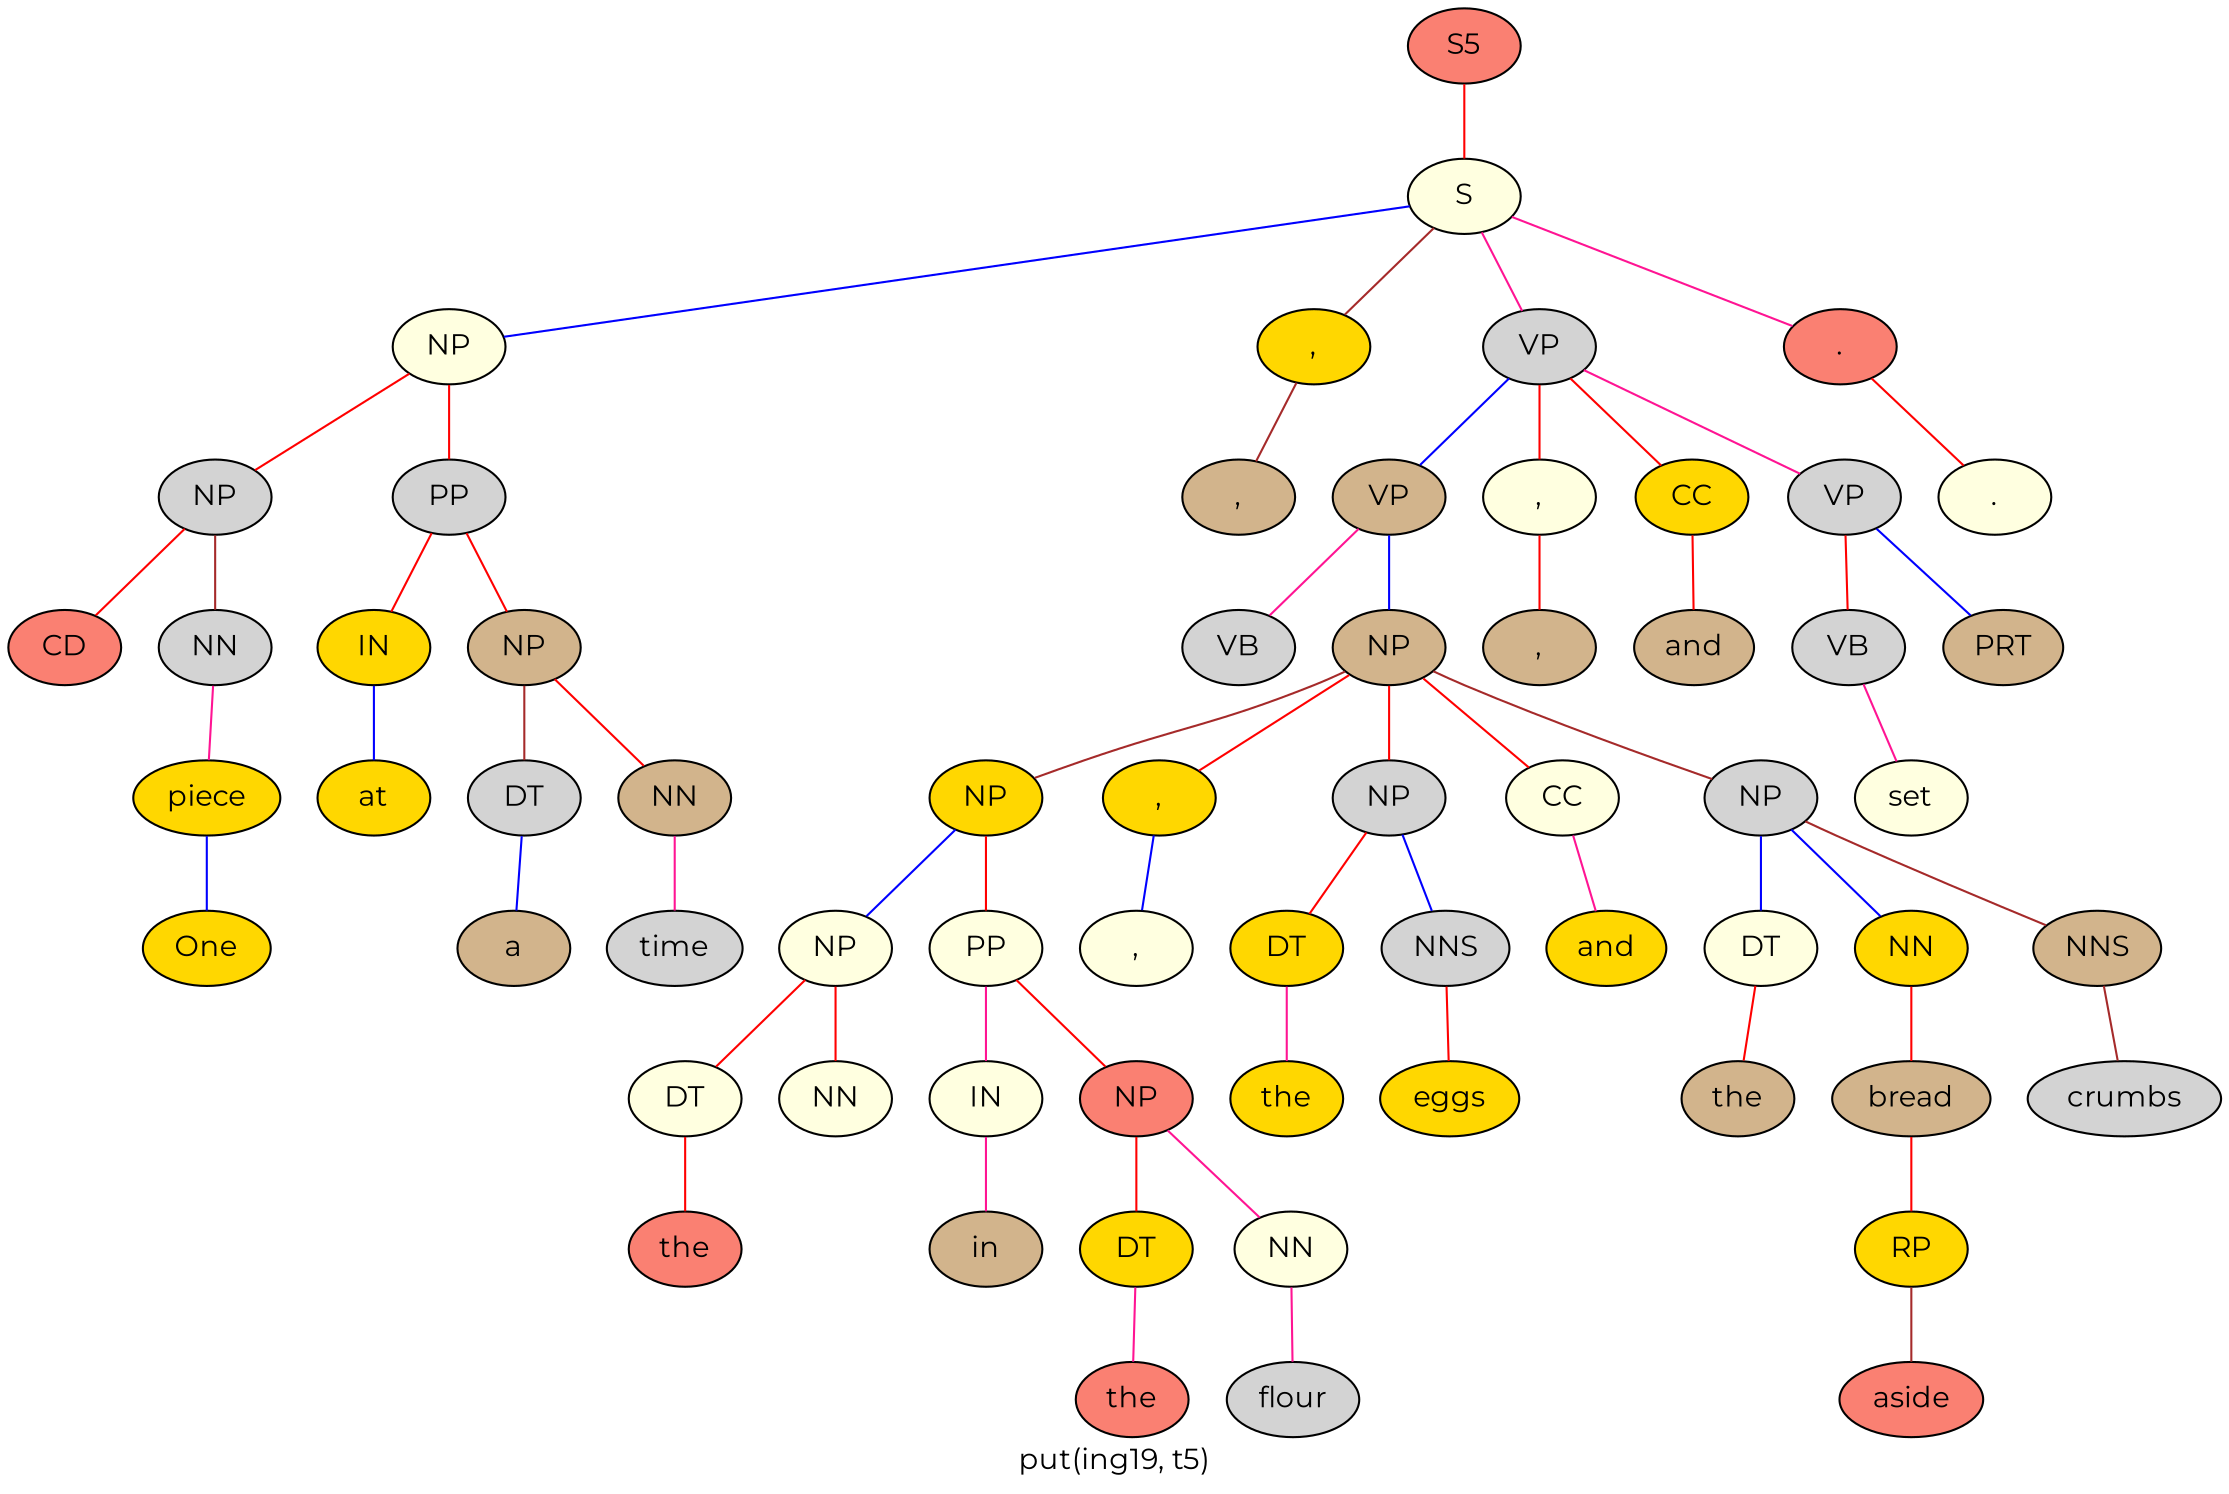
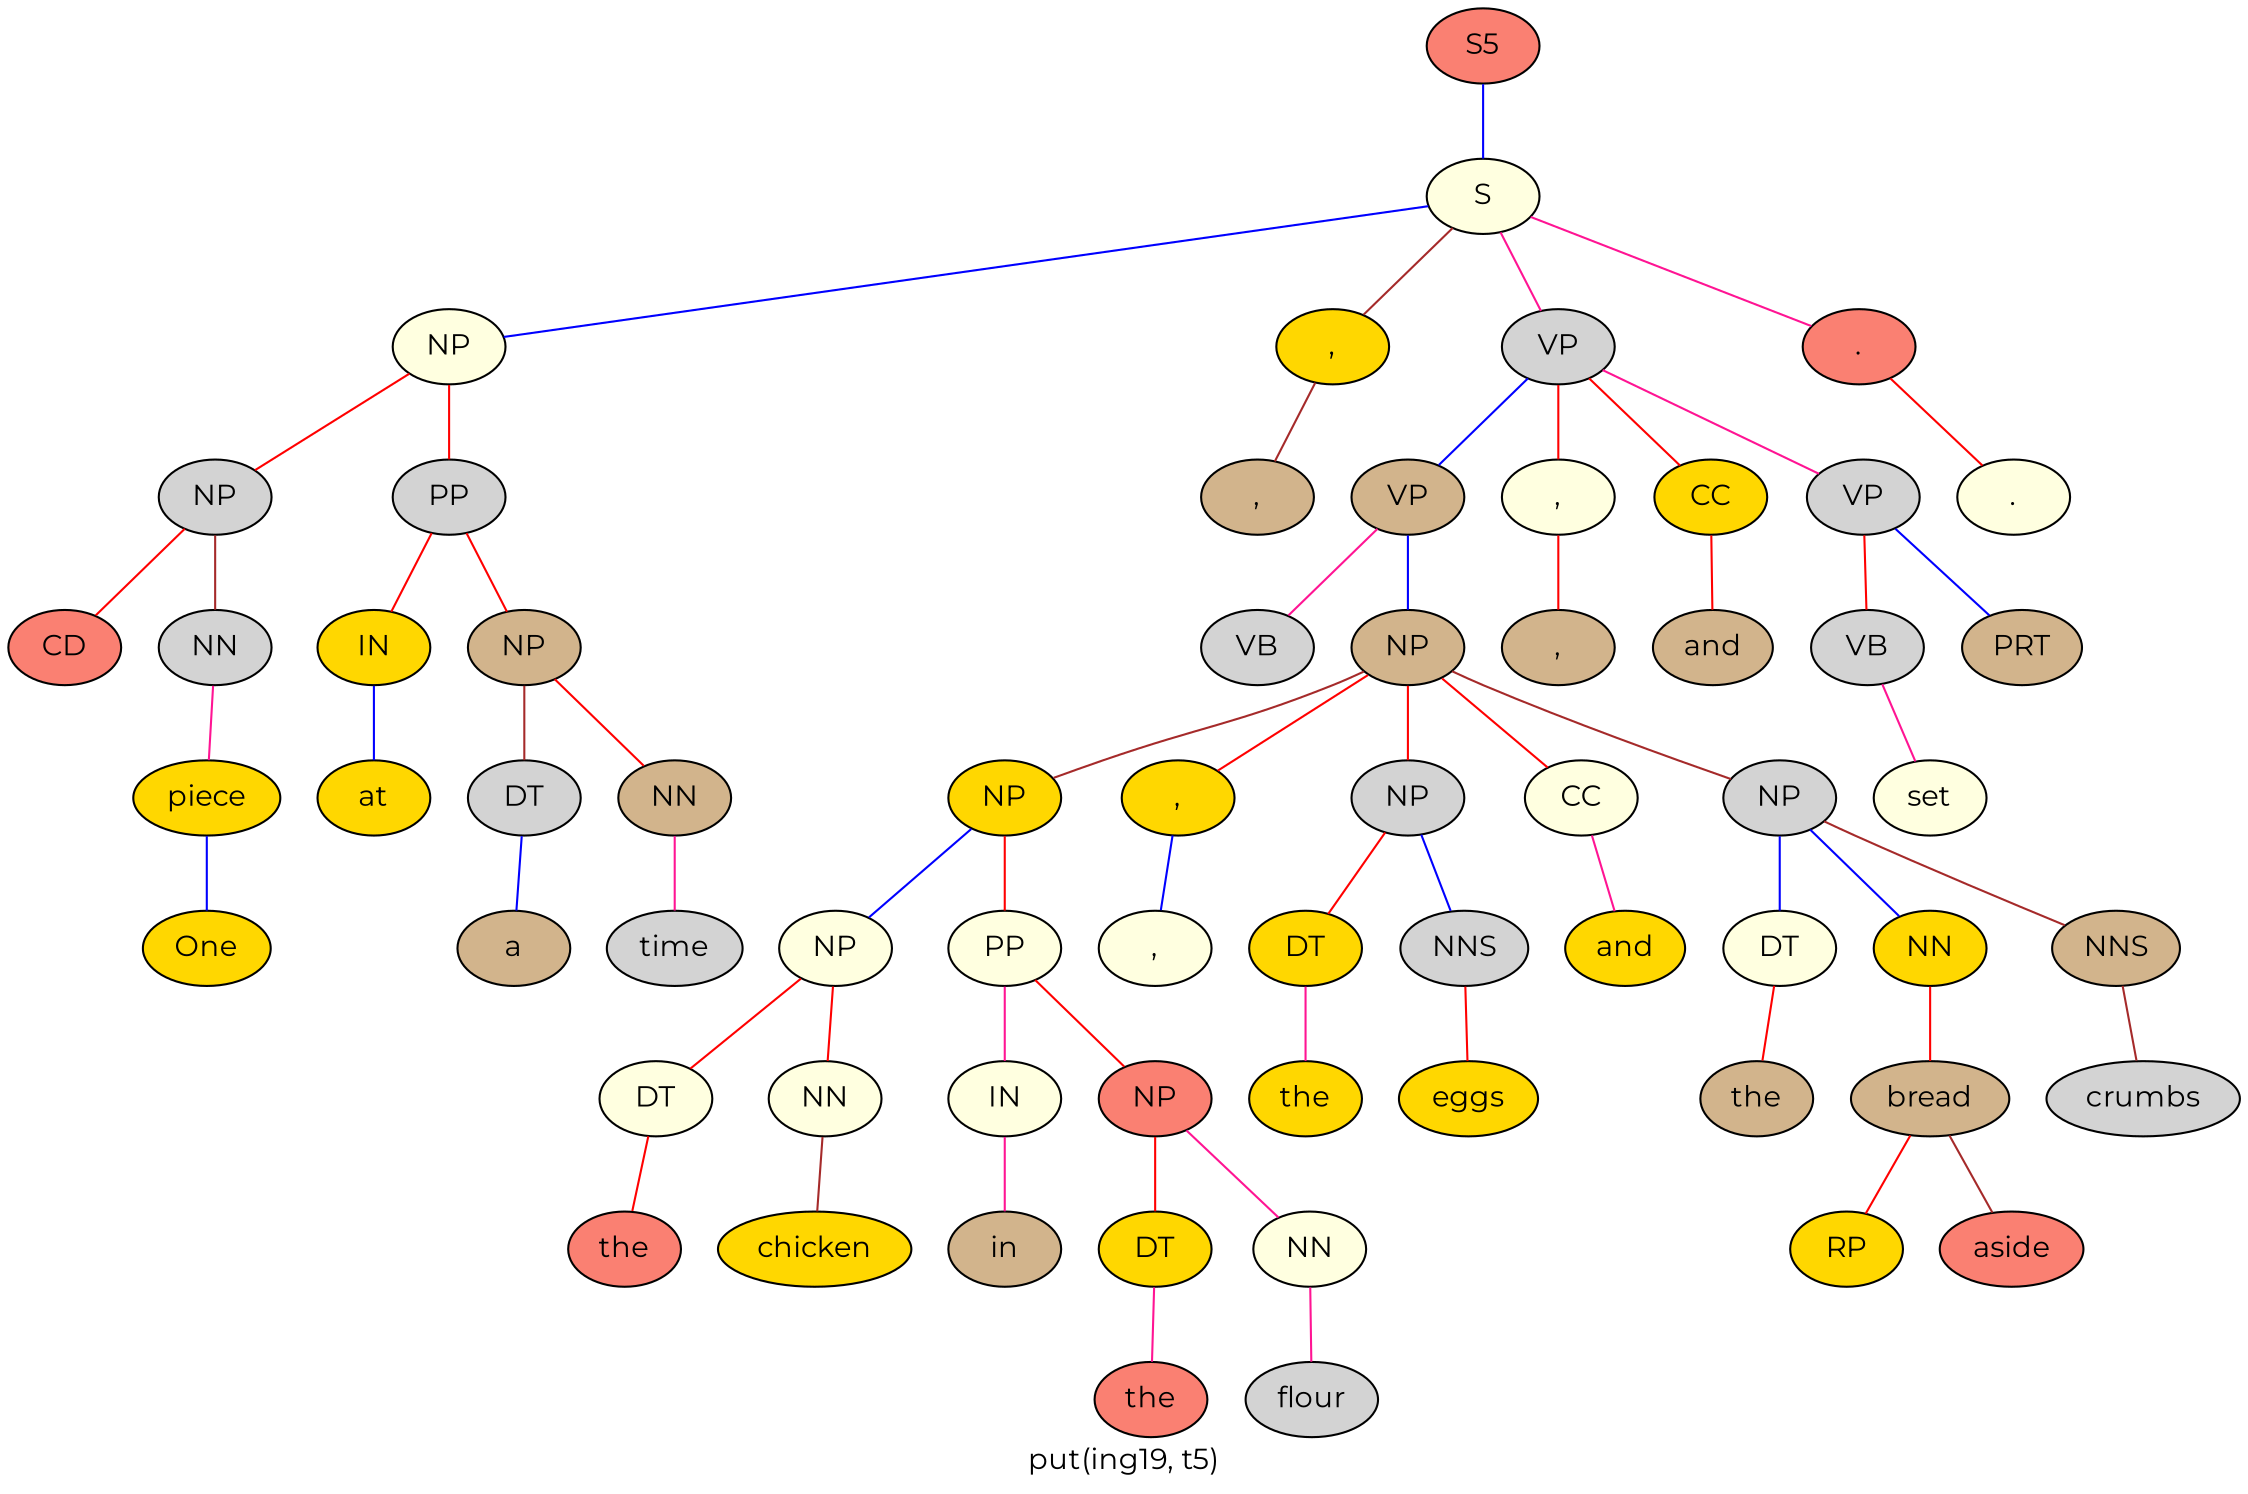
(1464, 121) -> (1483, 121)
none -> (815, 1249)
(1911, 1325) -> (1971, 1174)
